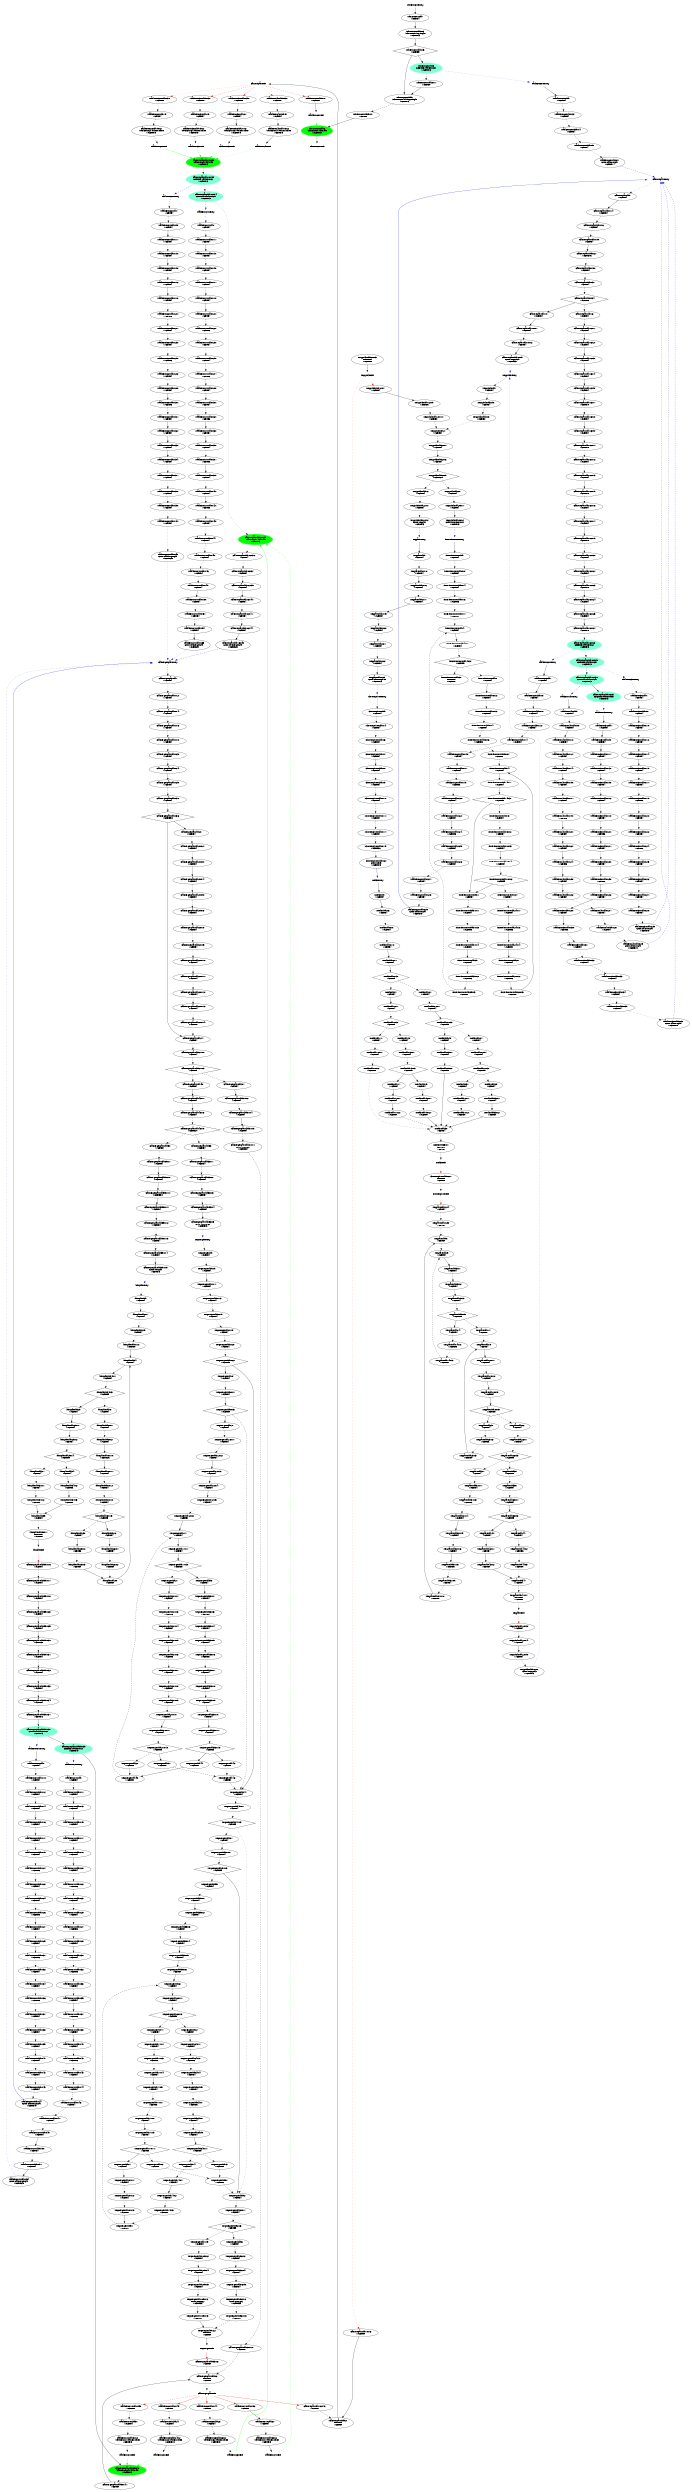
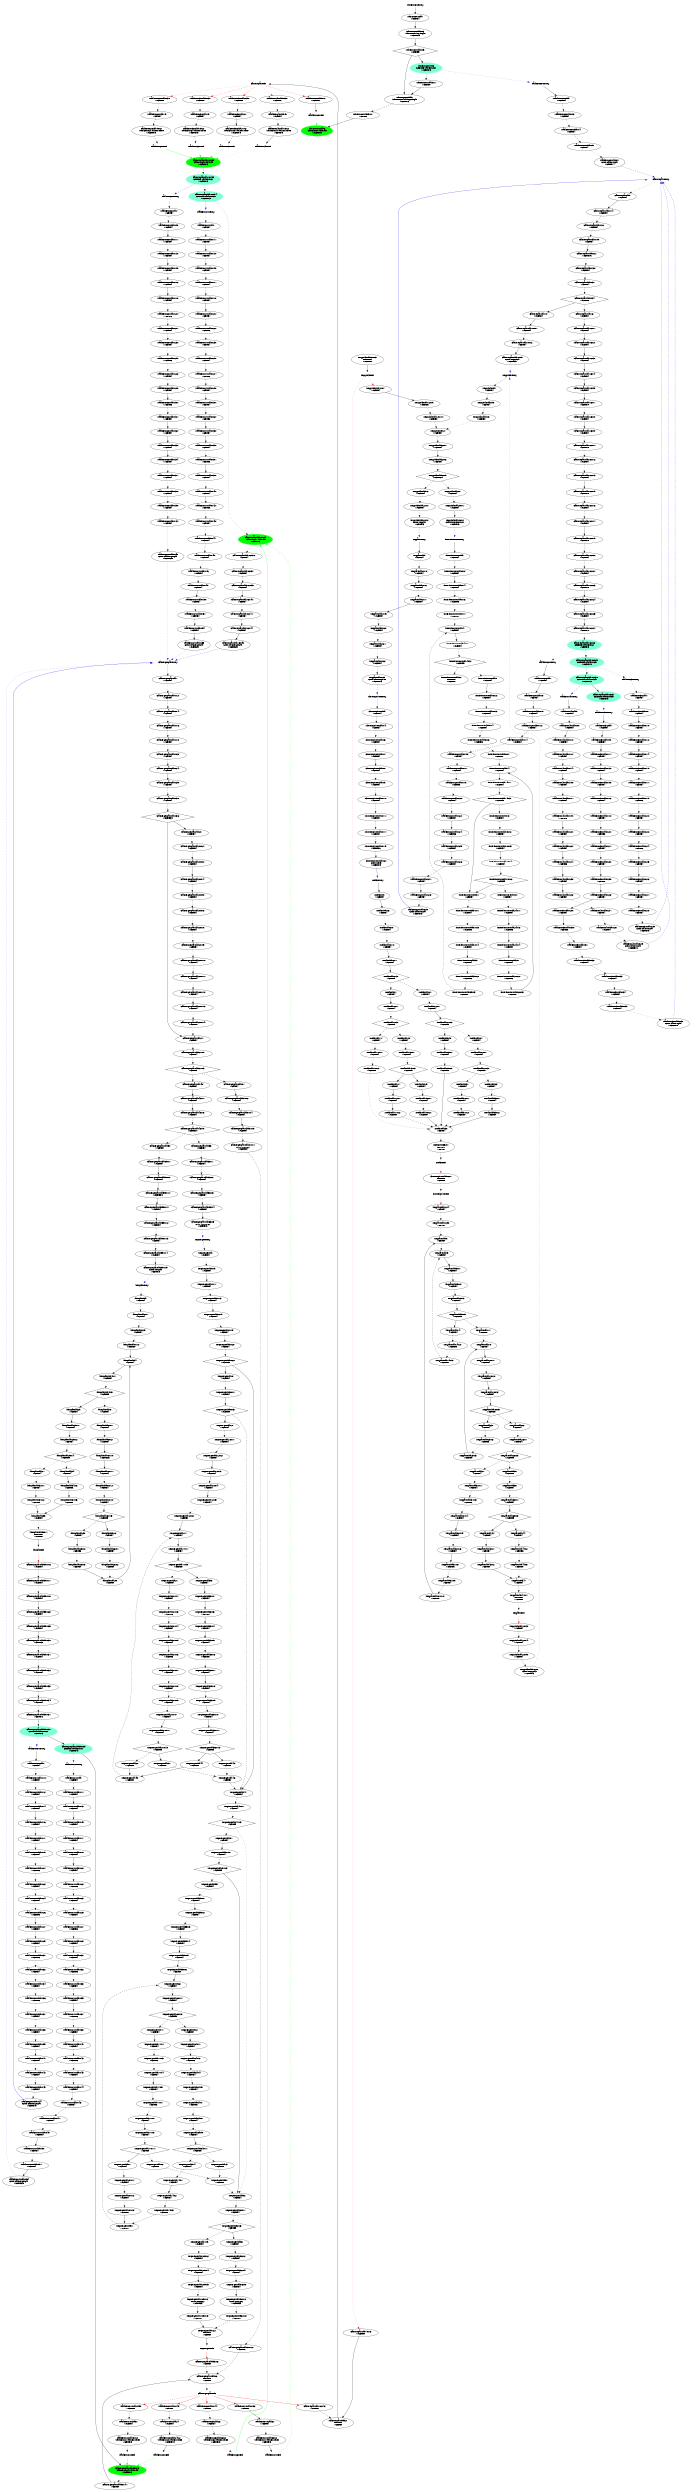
(317, 147) -> none
